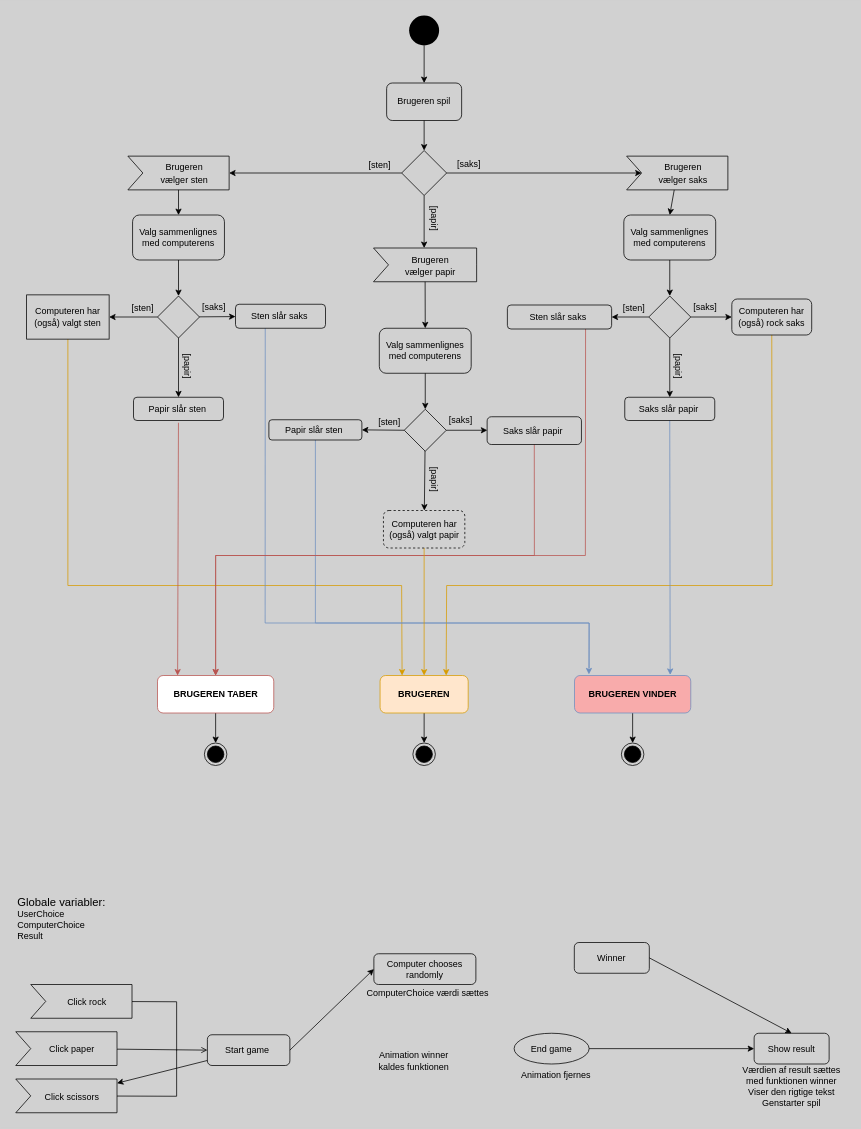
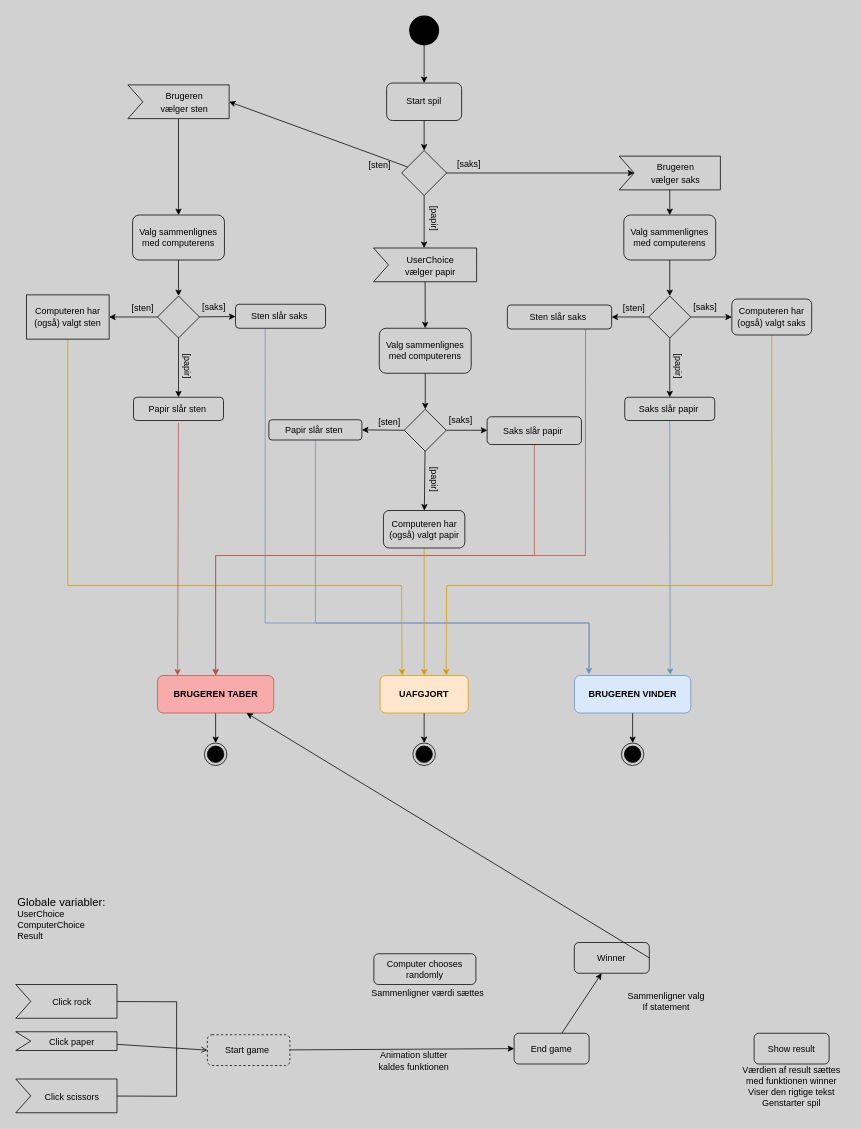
(424, 102) -> (424, 102)
(179, 173) -> (179, 102)
(677, 173) -> (670, 173)
(431, 265) -> (431, 265)
(772, 317) -> (772, 317)
(424, 529) -> (424, 529)
(216, 694) -> (216, 694)
(424, 694) -> (424, 694)
(633, 694) -> (633, 694)
(428, 993) -> (428, 993)
(718, 994) -> (450, 837)
(81, 1001) -> (66, 1001)
none -> (667, 1001)
(317, 1023) -> none
(66, 1049) -> (66, 1041)
(552, 1049) -> (552, 1049)
(669, 1049) -> (580, 1006)
(249, 1050) -> (249, 1050)
(414, 1061) -> (414, 1061)
(165, 1071) -> (355, 1049)
(556, 1075) -> none
